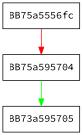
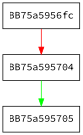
(41, 16) -> (41, 16)
(41, 119) -> (41, 119)
